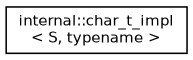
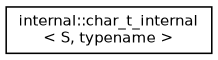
(97, 30) -> (109, 30)
